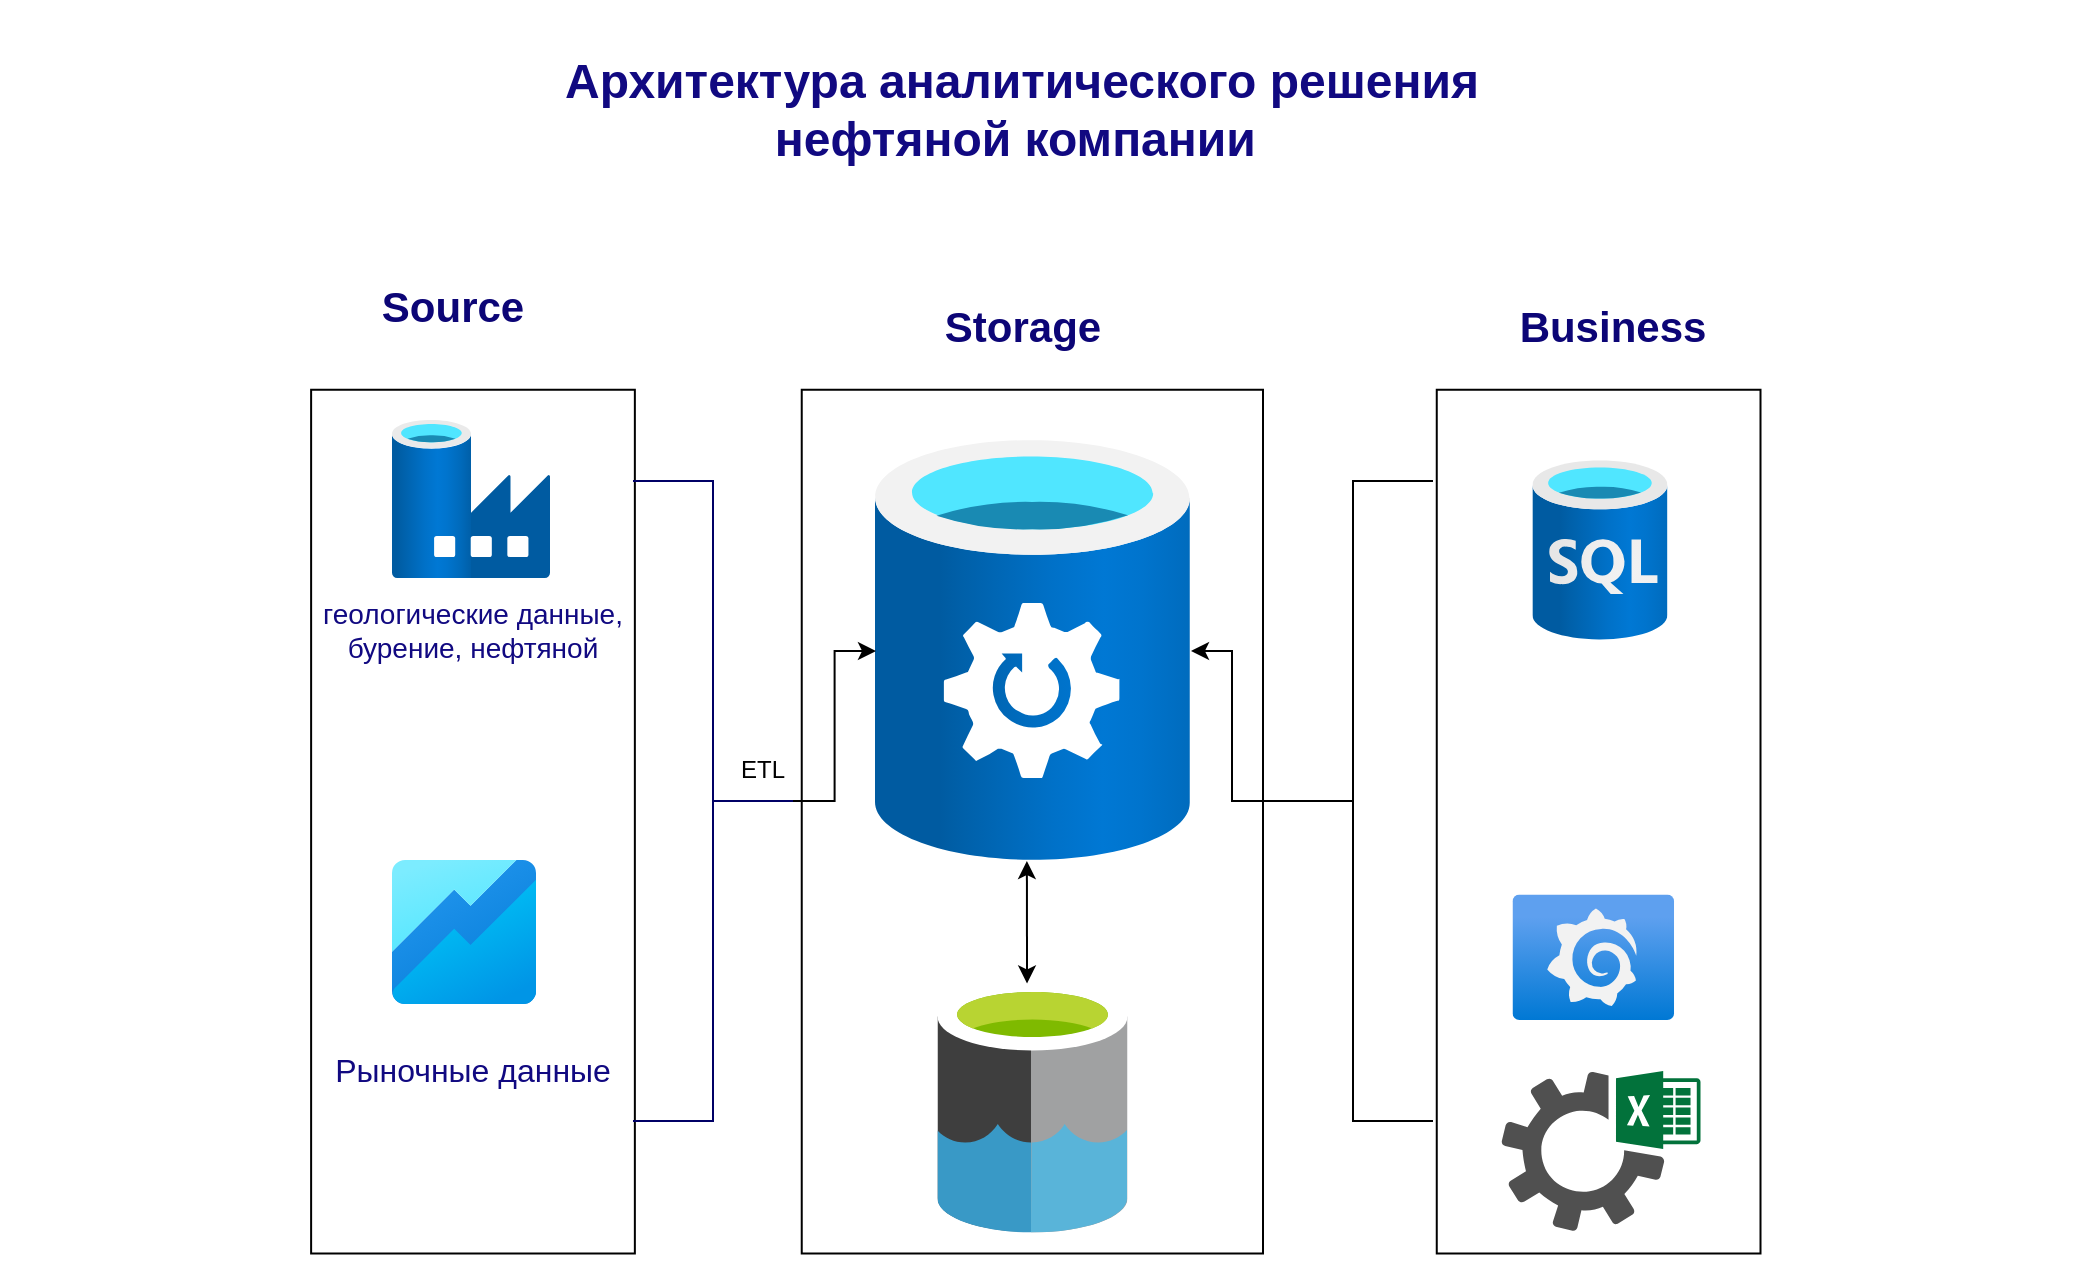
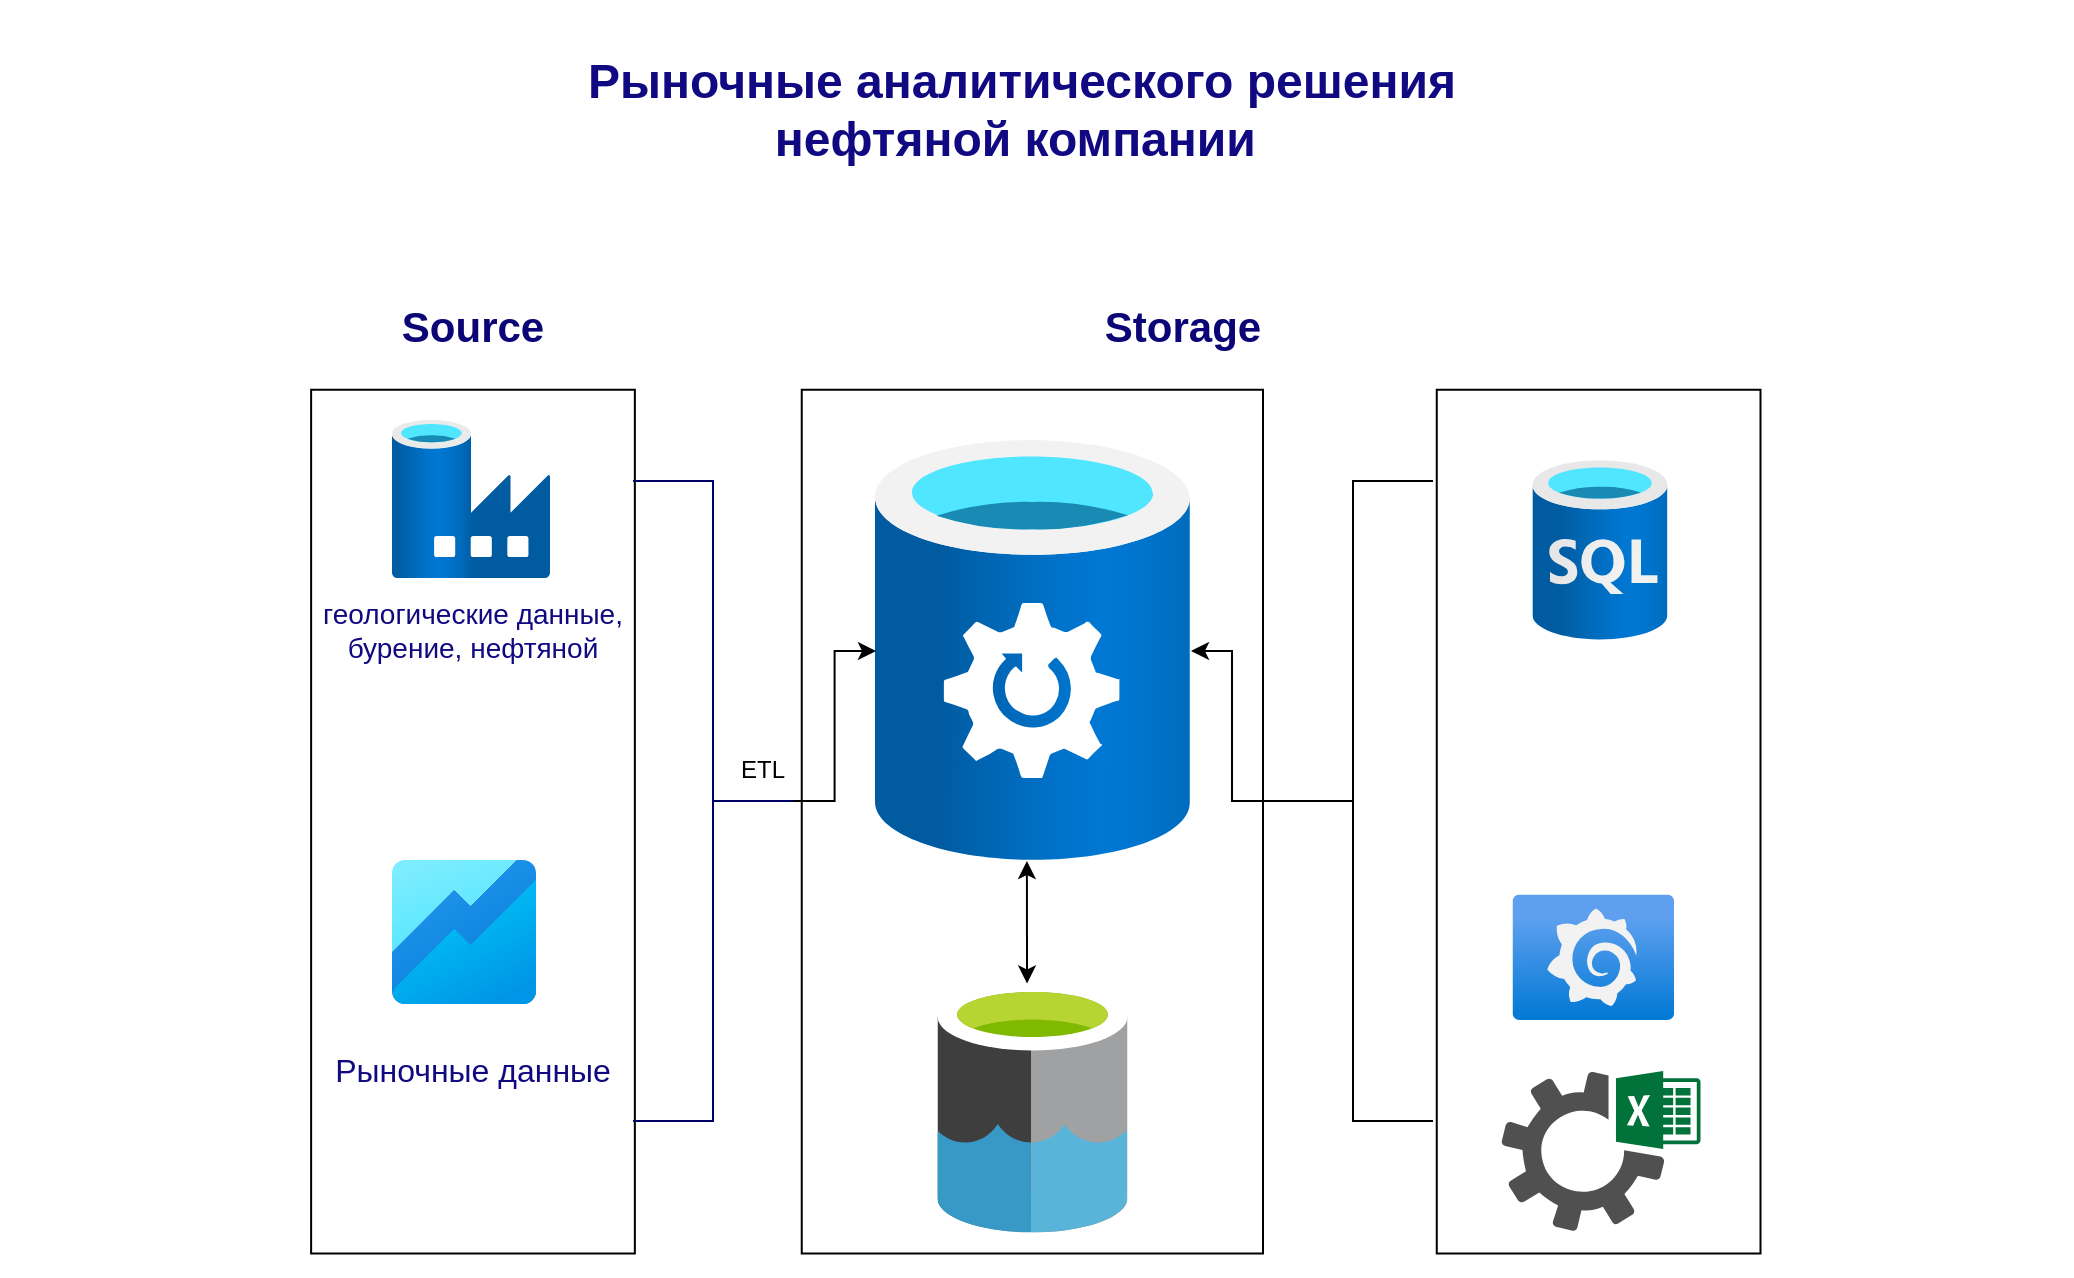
(1023, 69) -> (1023, 69)
(453, 307) -> (473, 327)
(1023, 327) -> (1183, 327)
(1613, 327) -> none
